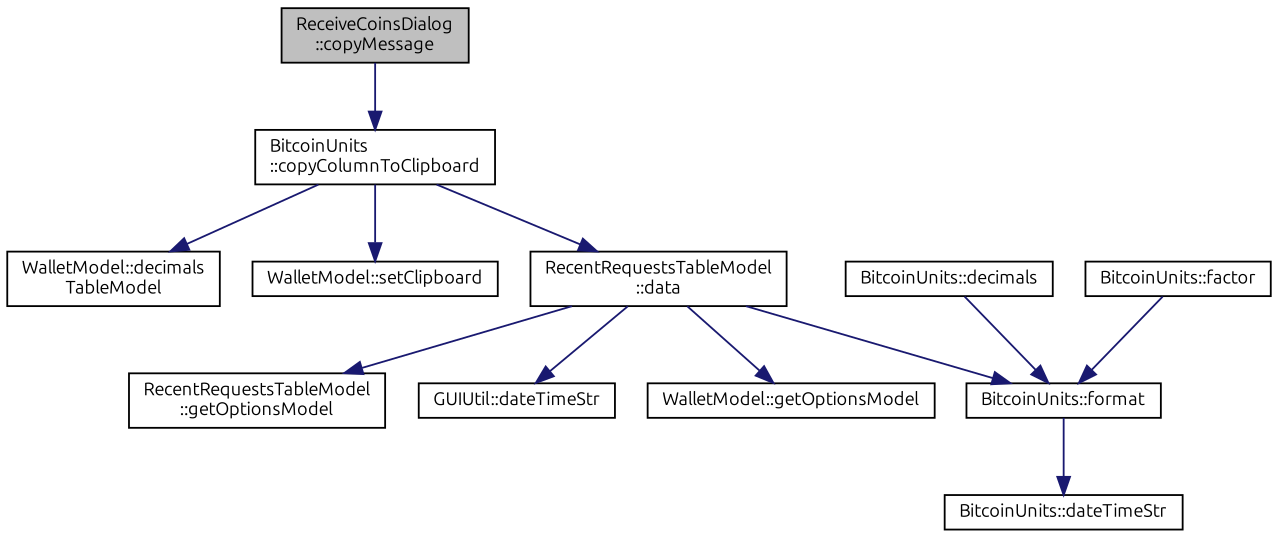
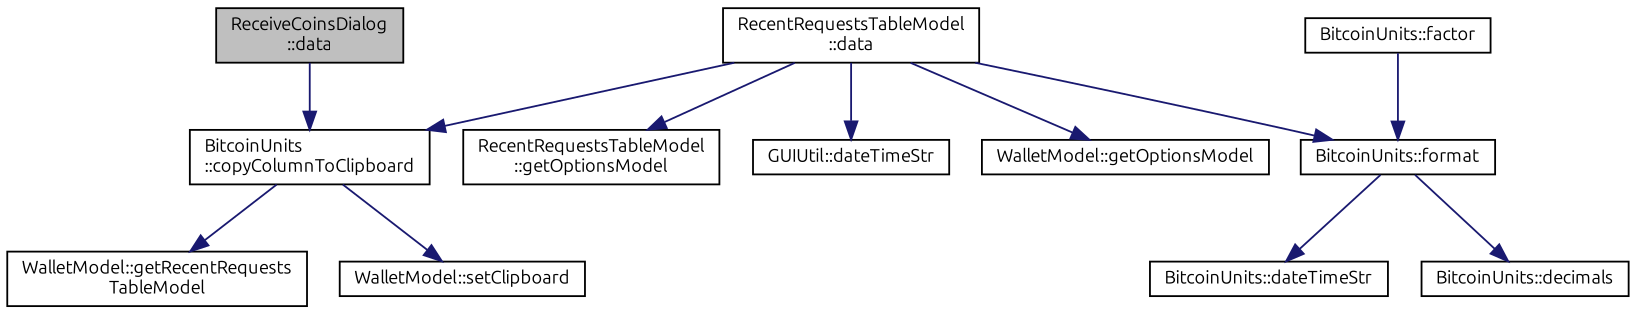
(375, 35) -> (310, 35)
(509, 215) -> (590, 94)
(114, 279) -> (157, 279)
(1000, 333) -> (1455, 212)
